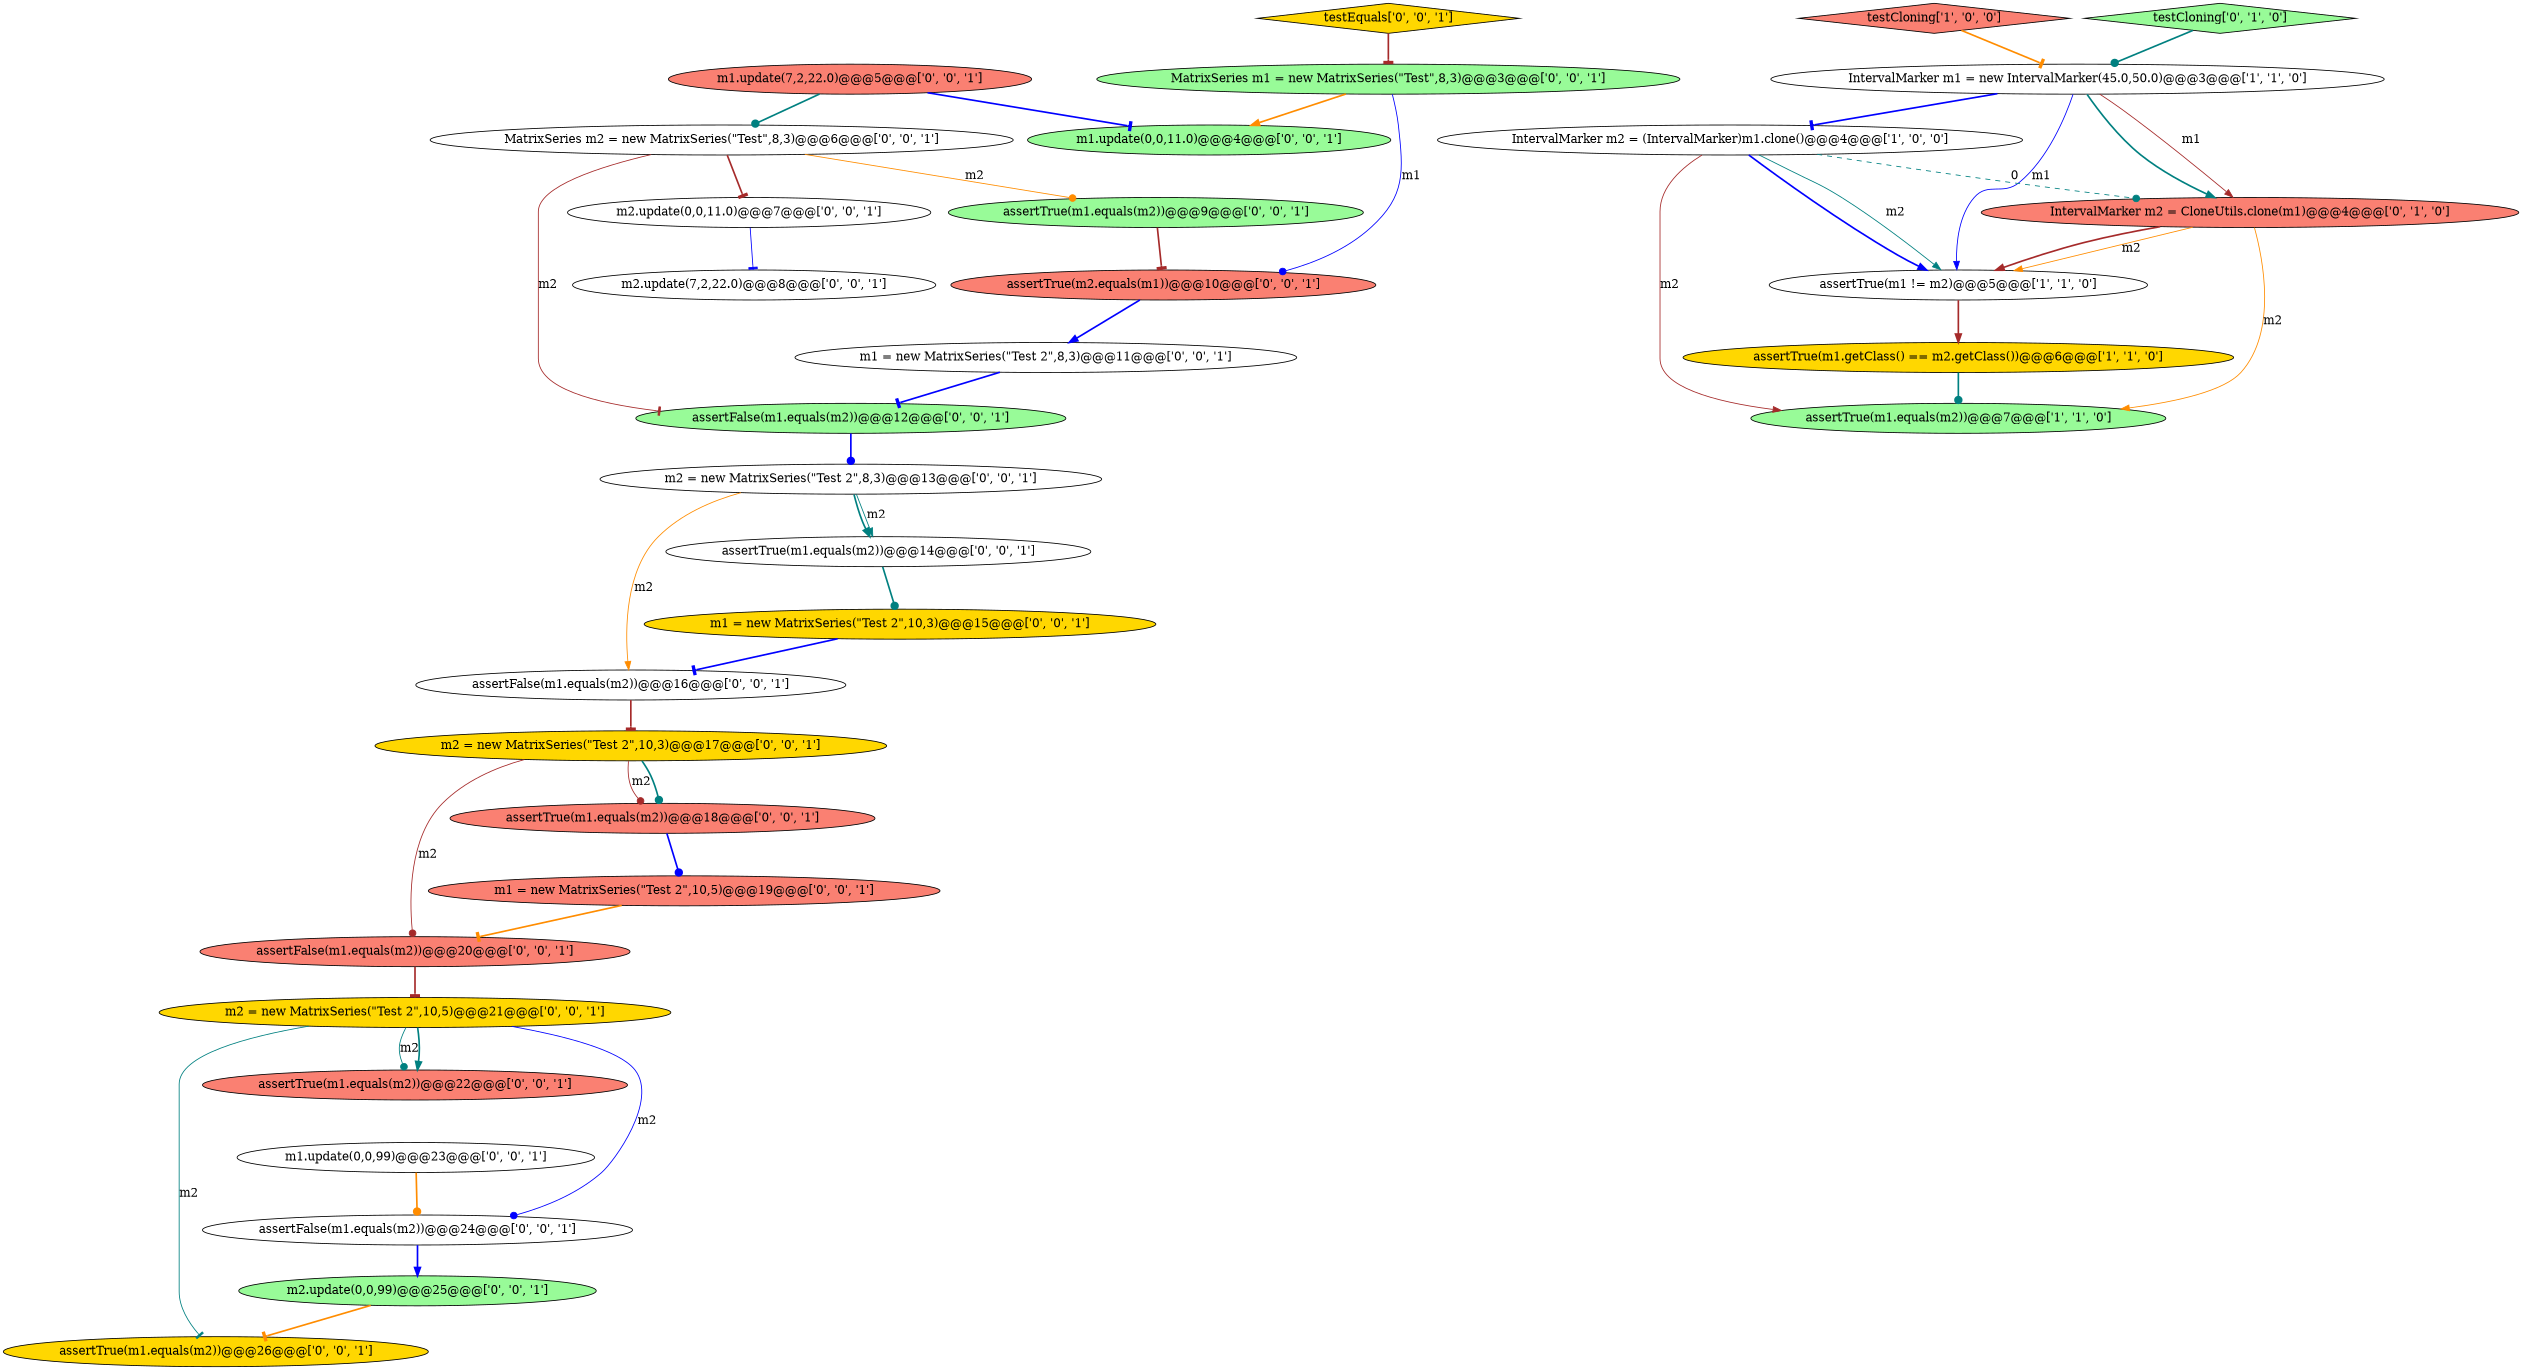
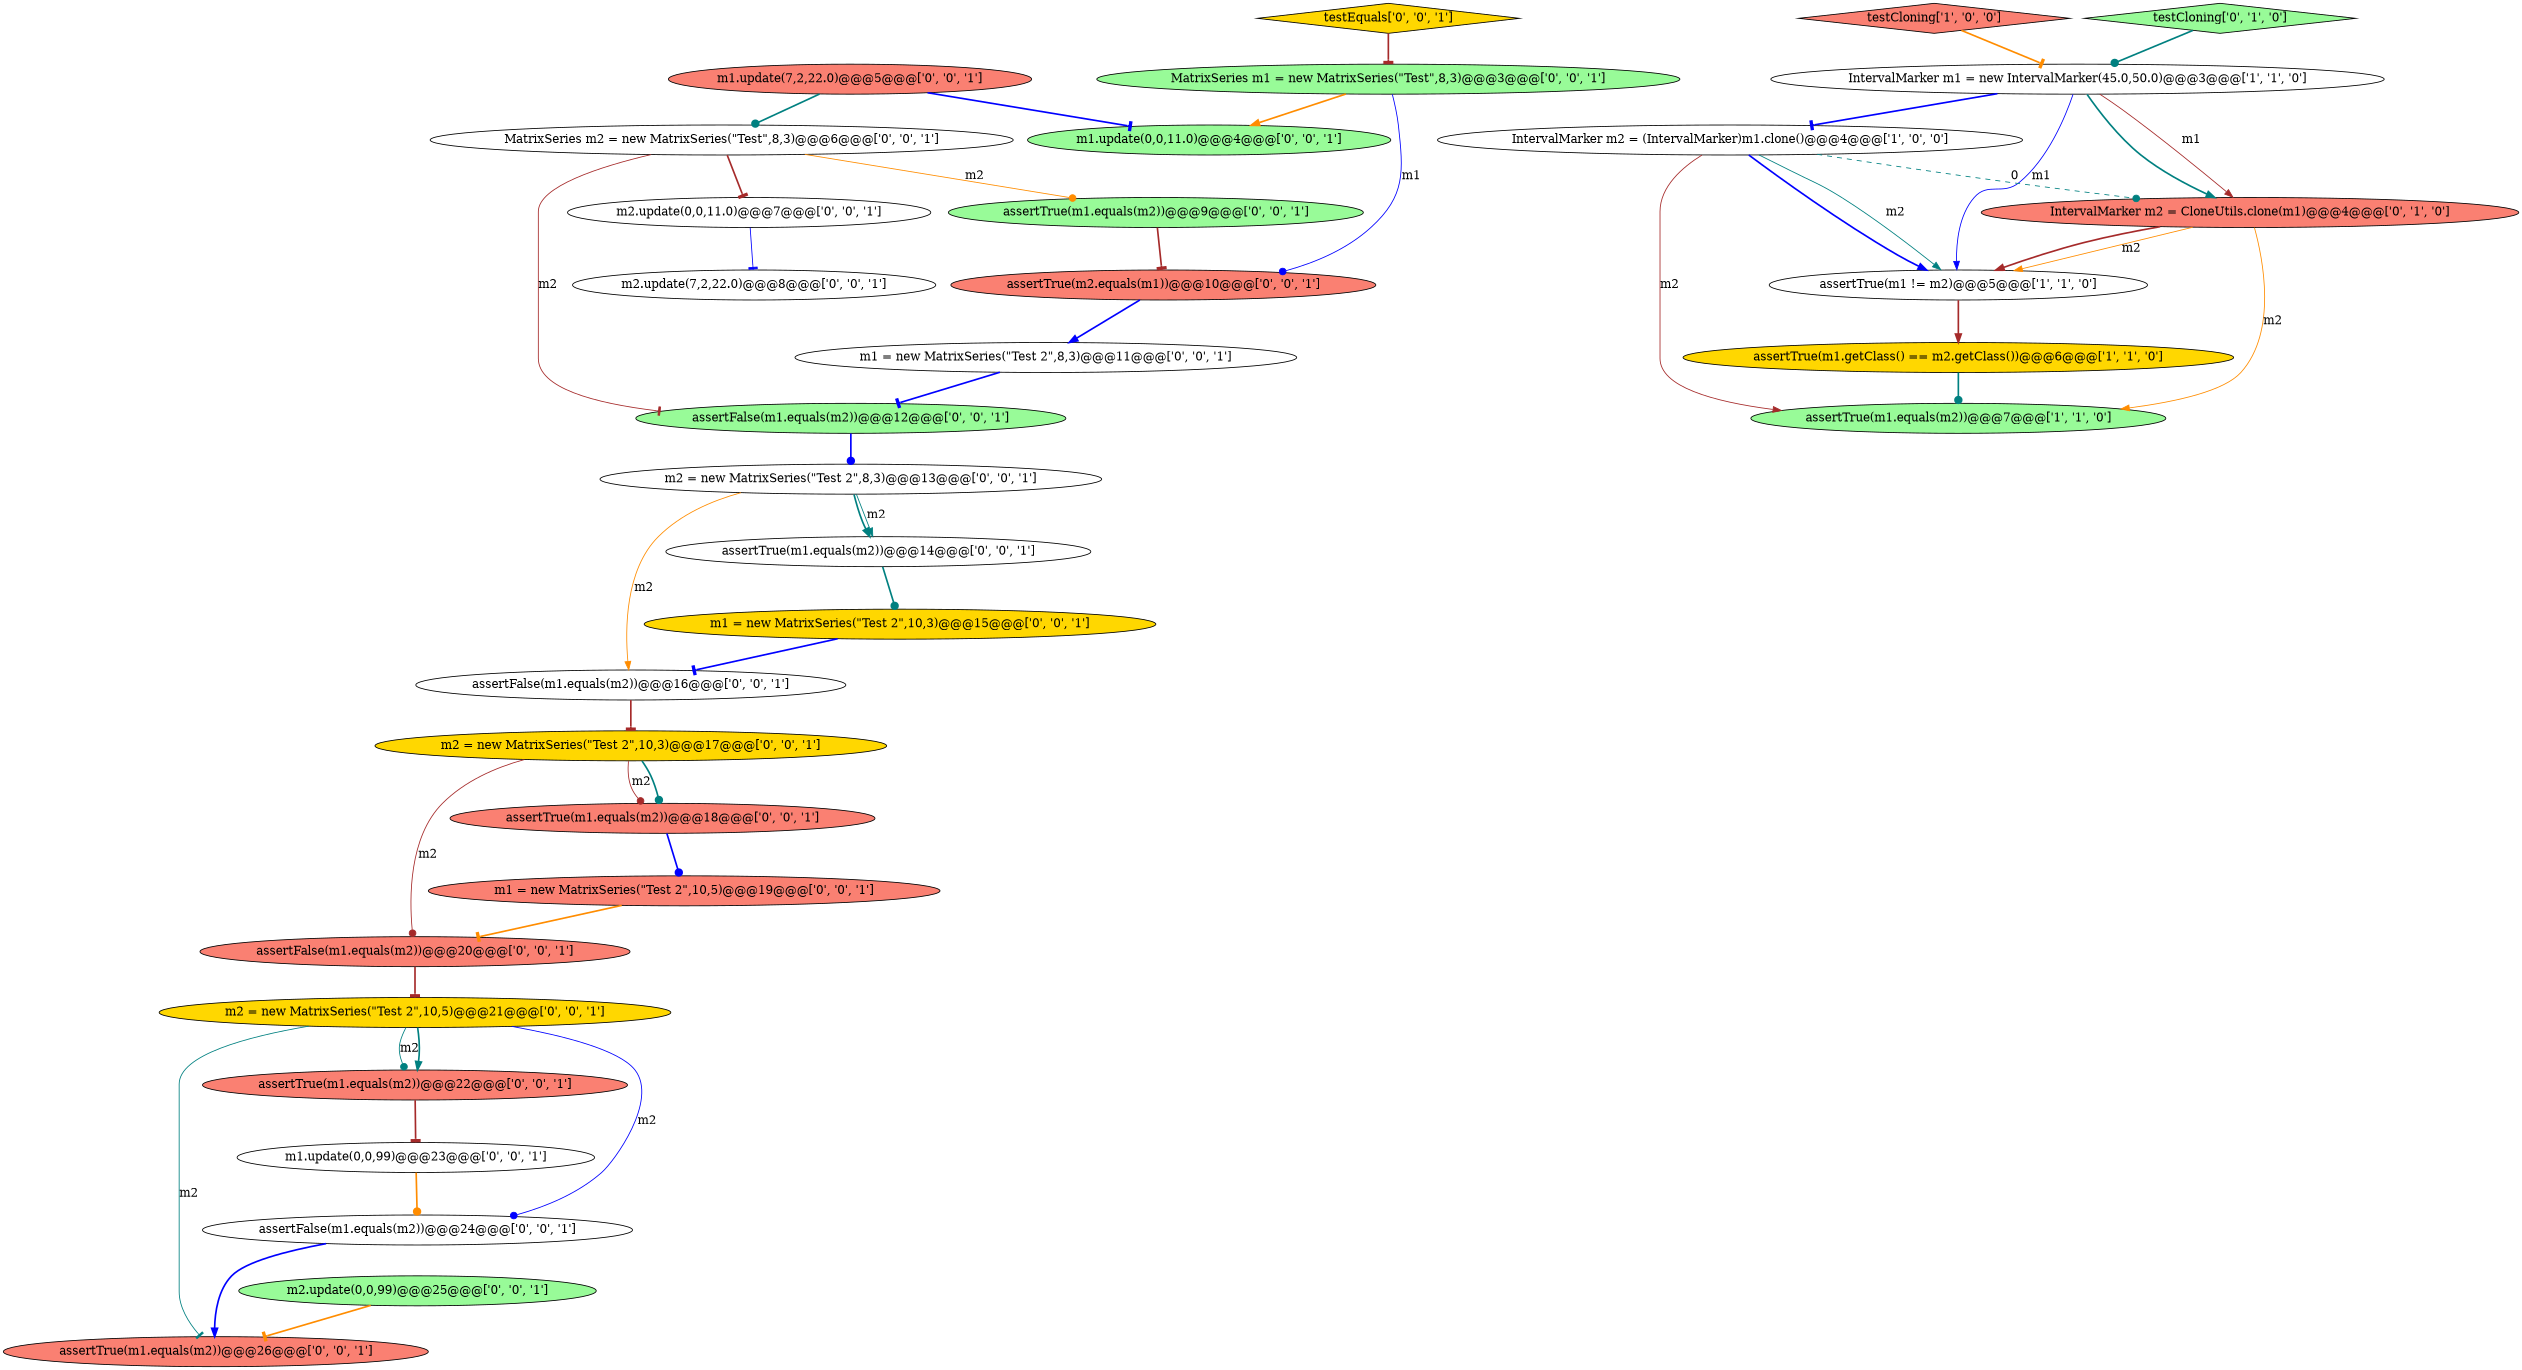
none -> (415, 1119)
(418, 1256) -> (250, 1264)
(216, 1352) -> (216, 1352)
